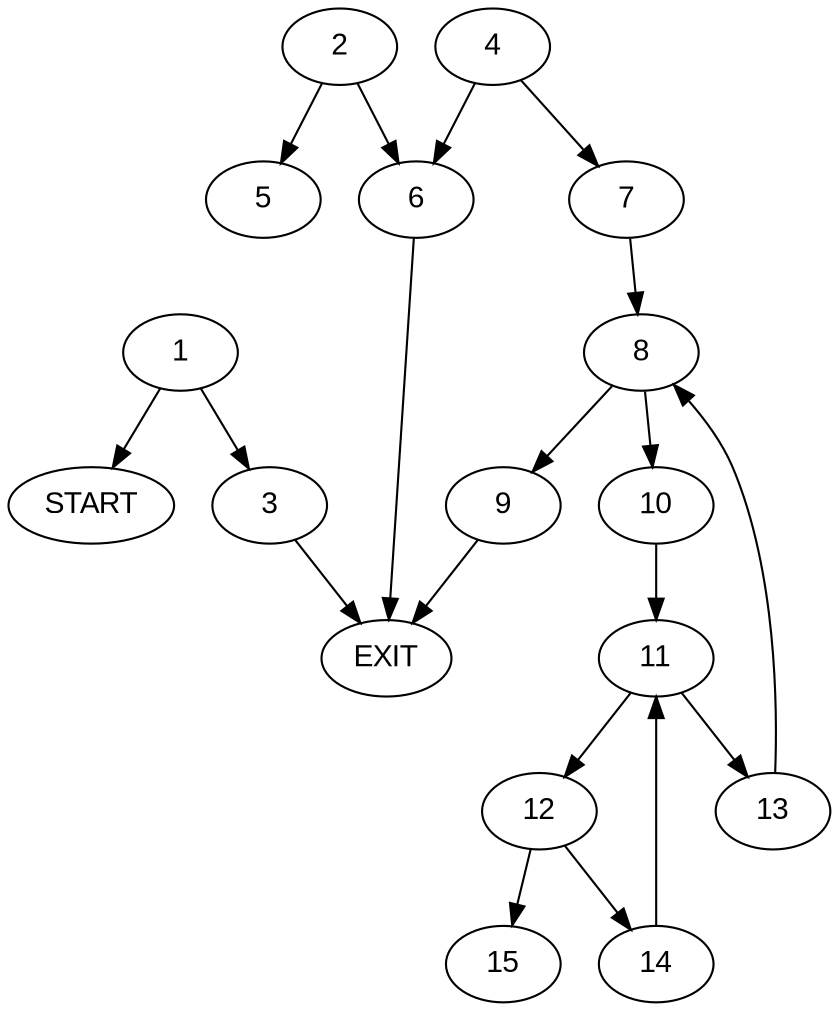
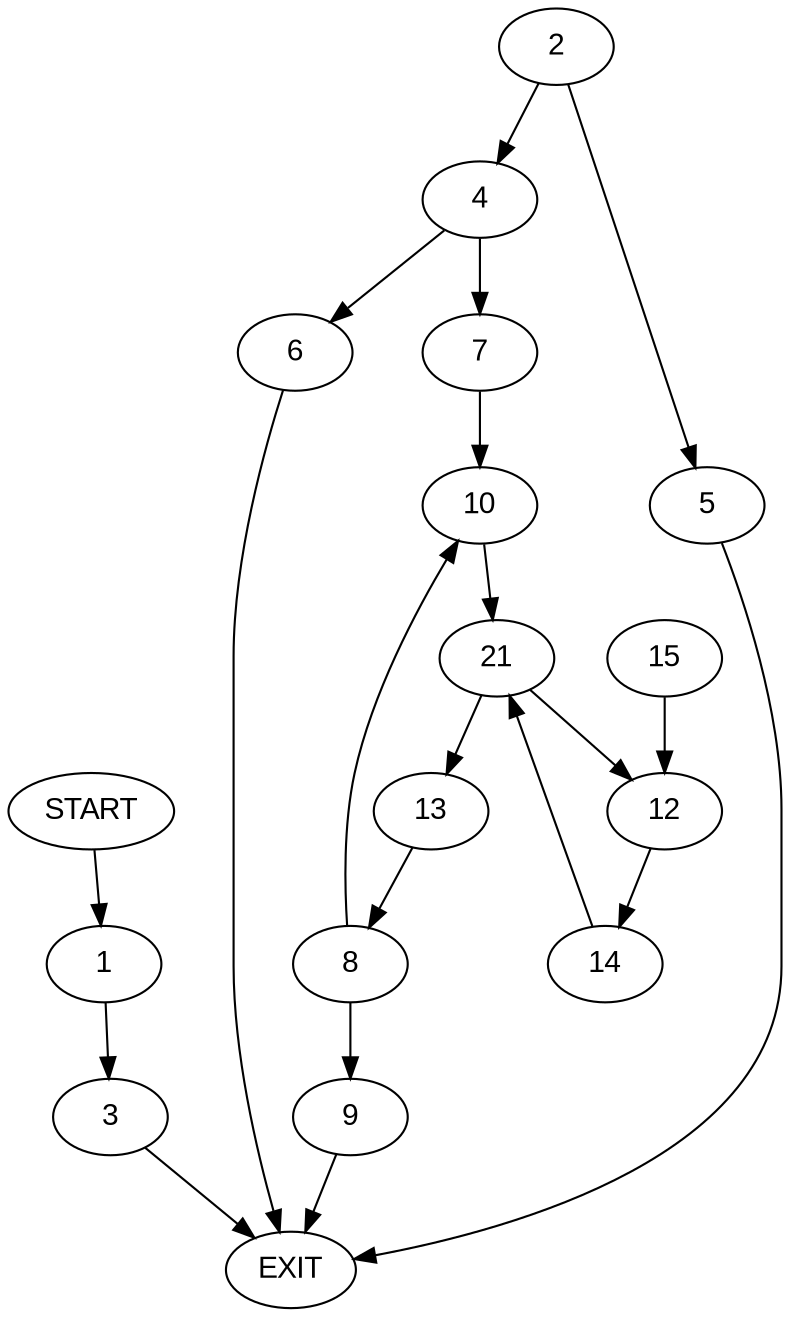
(373, 114) -> (523, 114)
(633, 266) -> (480, 419)
(142, 419) -> (97, 877)
(656, 658) -> (497, 658)
(524, 877) -> (665, 724)
none -> (772, 1018)
